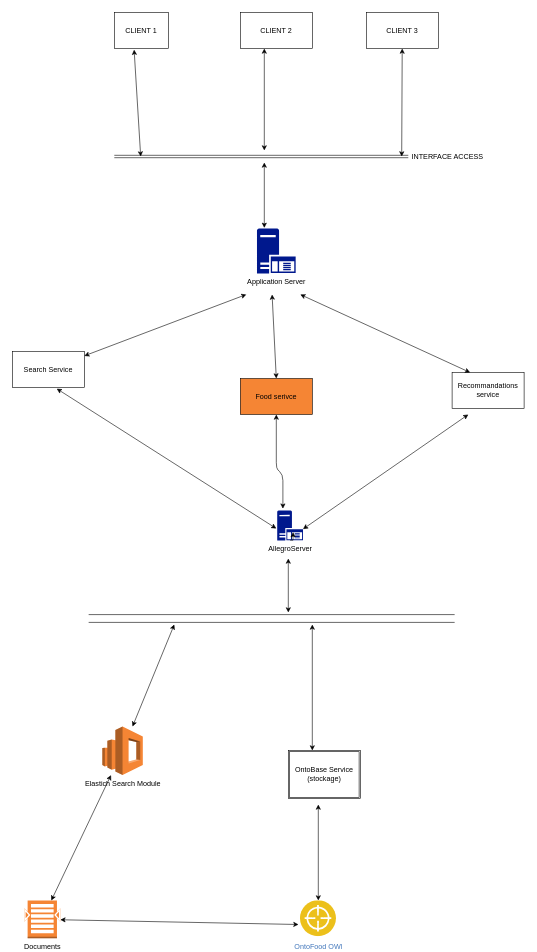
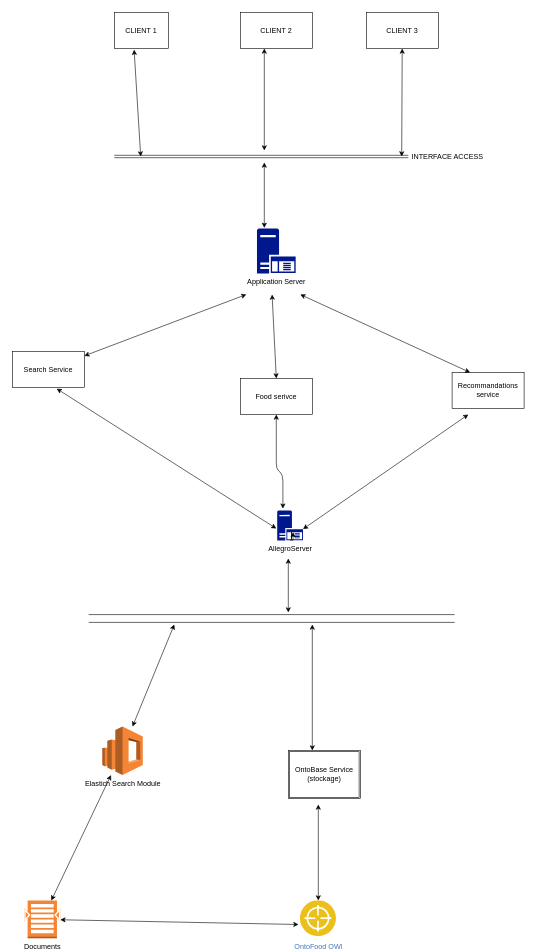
(276, 396) -> (276, 396)
